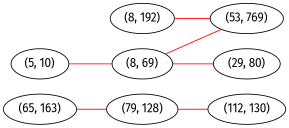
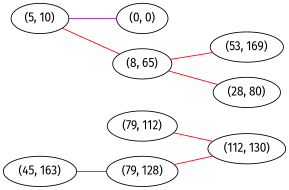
none -> (142, 18)
(142, 18) -> none
(247, 18) -> (247, 47)
(142, 64) -> (142, 64)
(247, 64) -> (247, 92)
(40, 109) -> (40, 171)
none -> (142, 126)
